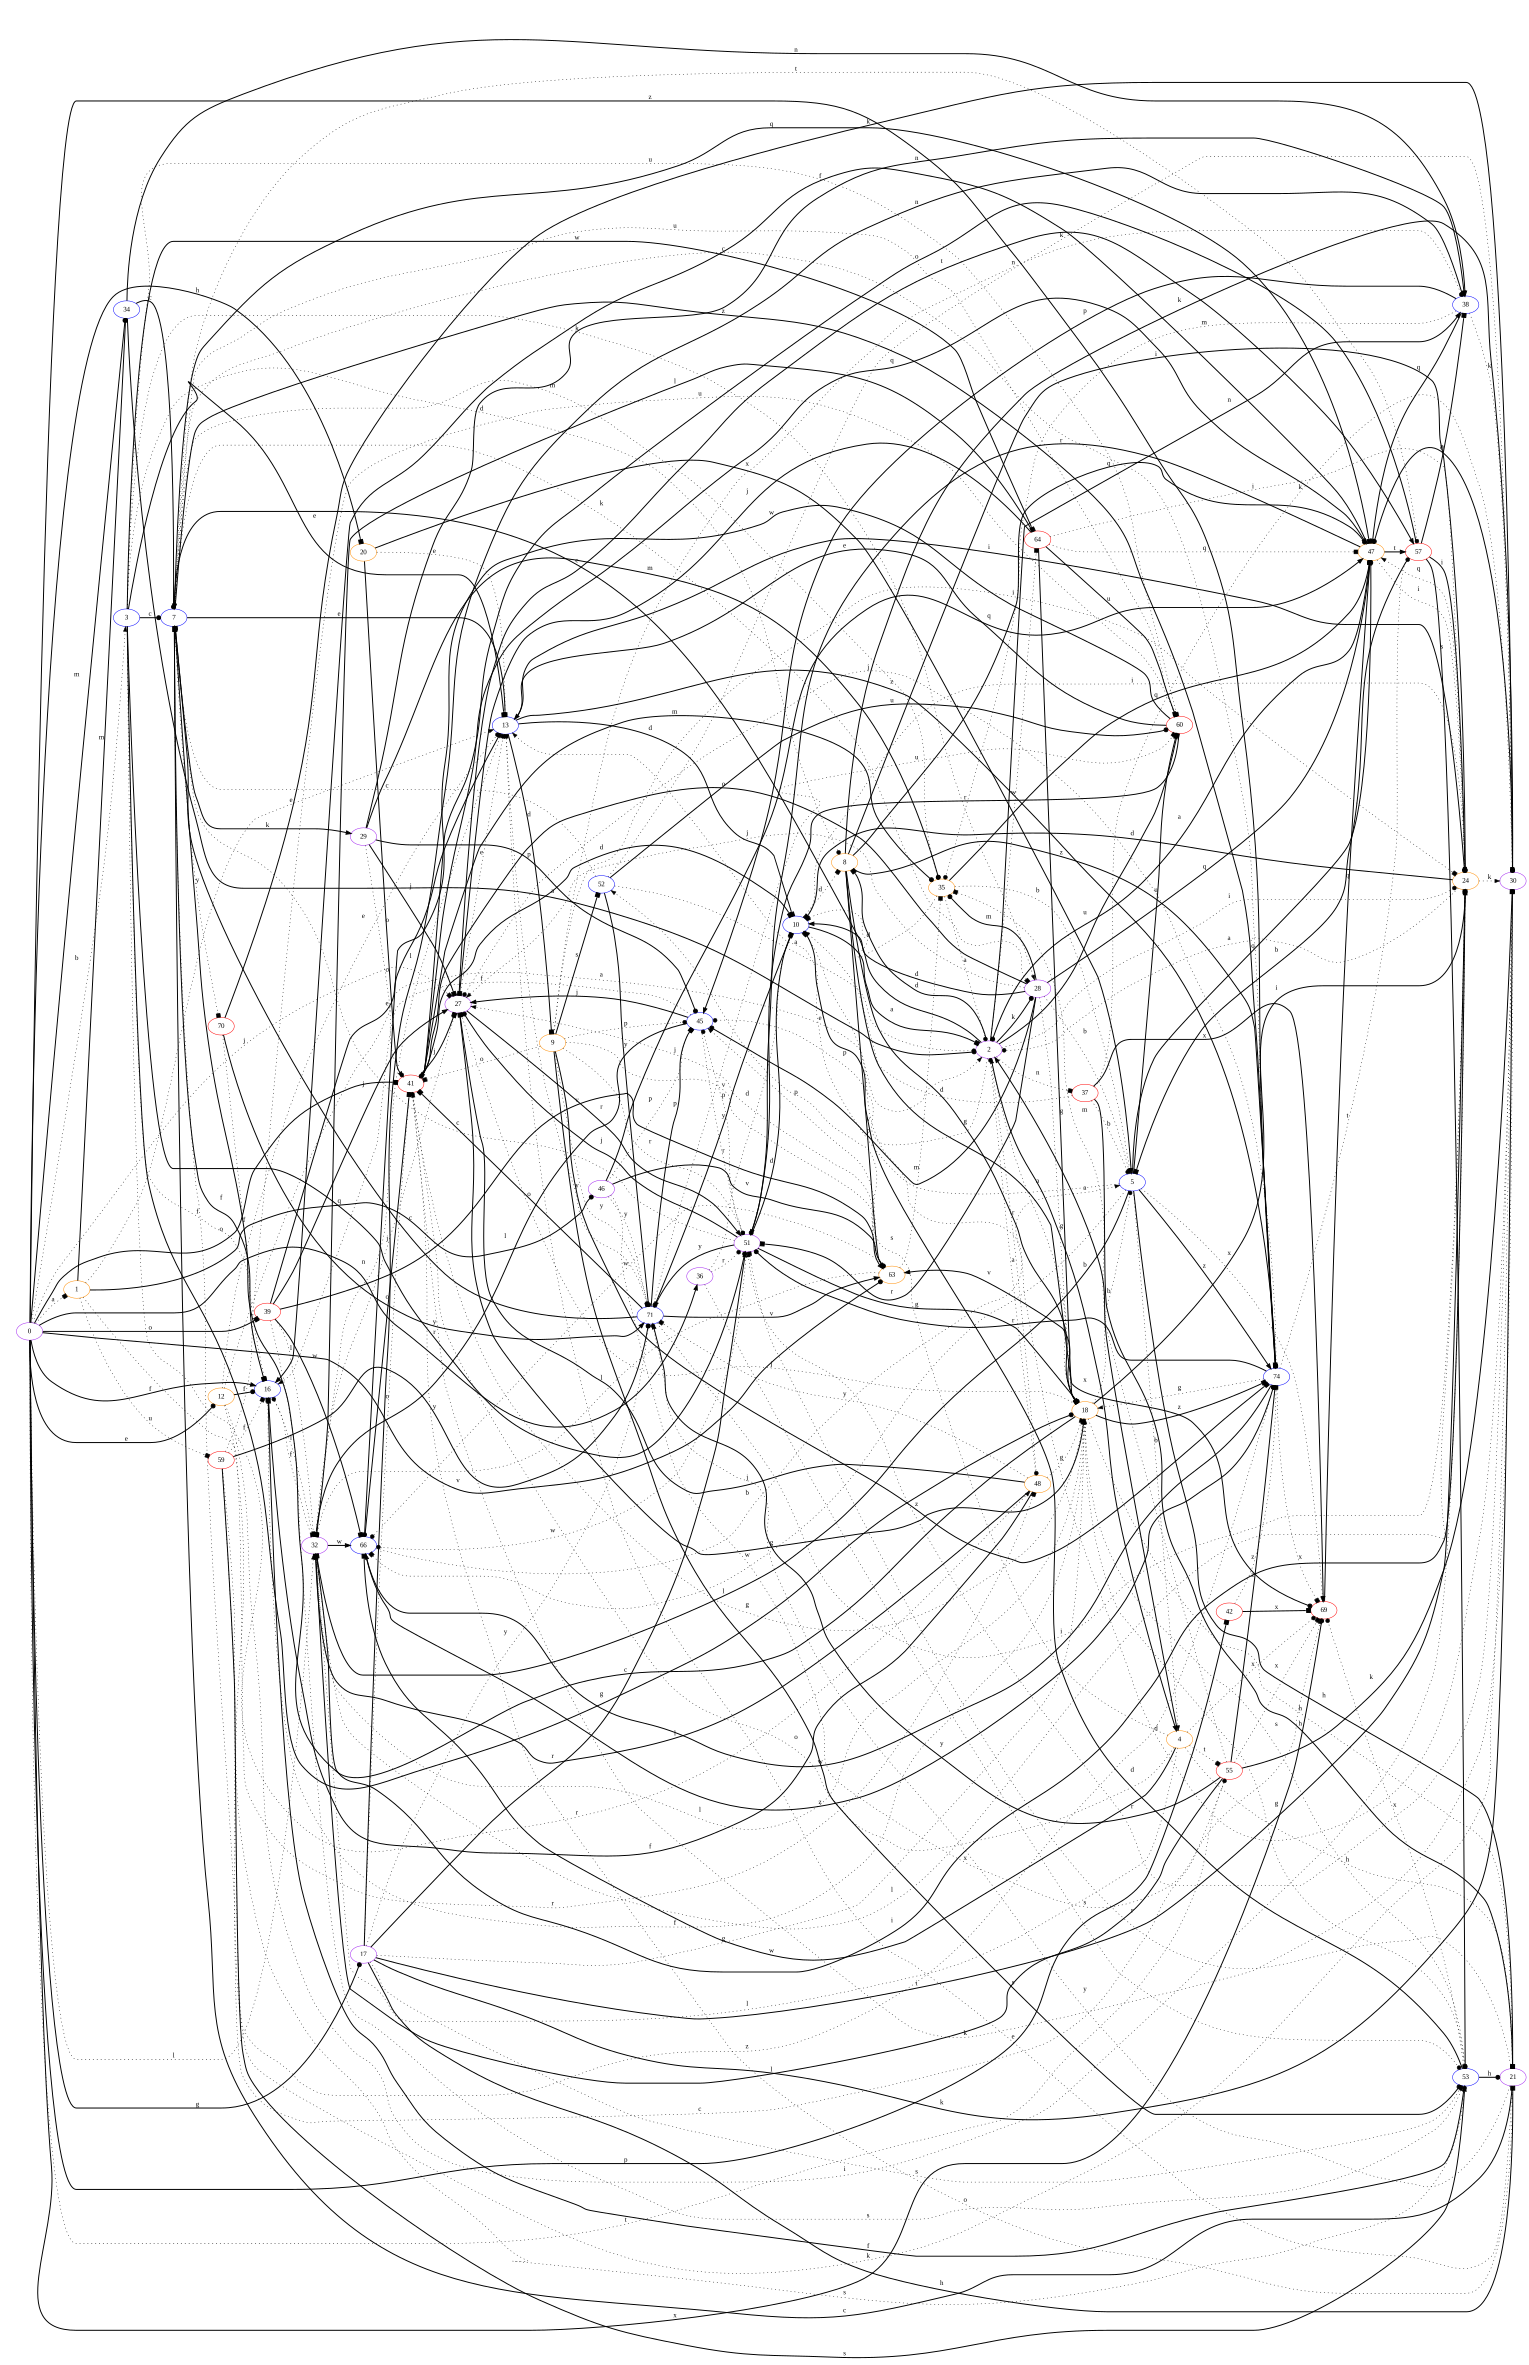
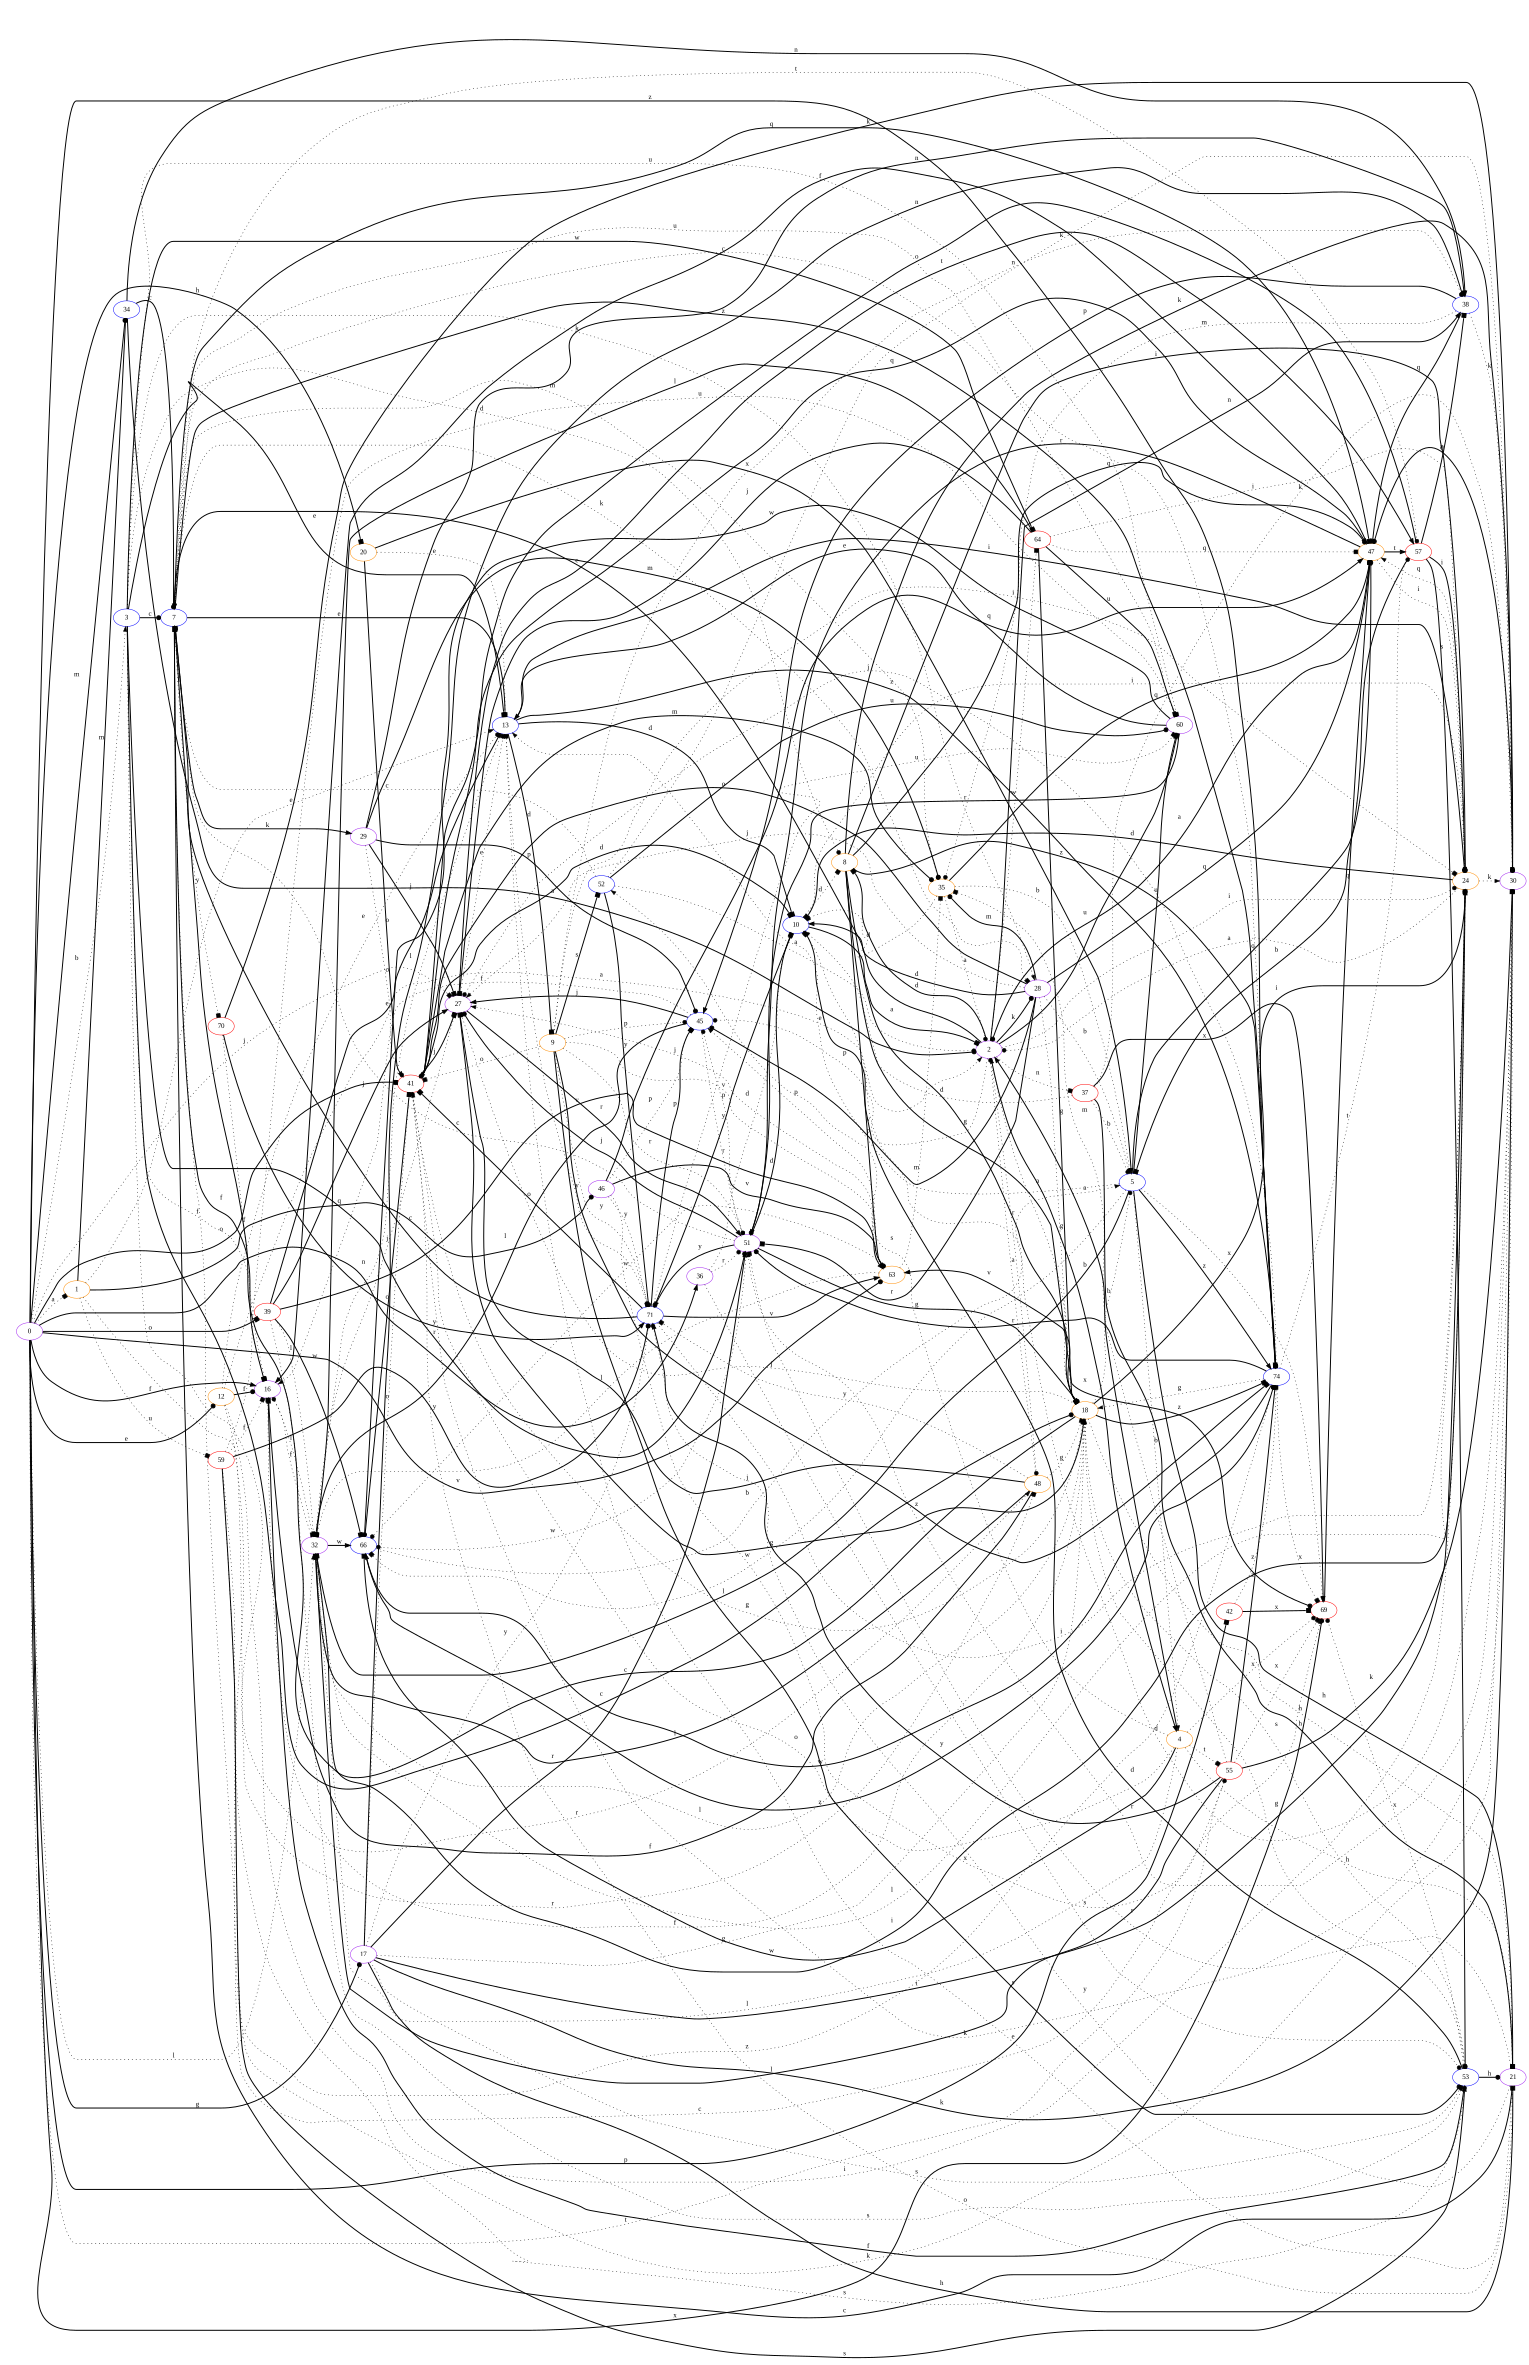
(1180, 725) -> (1180, 725)
(267, 1389) -> (267, 1389)
(601, 1694) -> (601, 1694)
